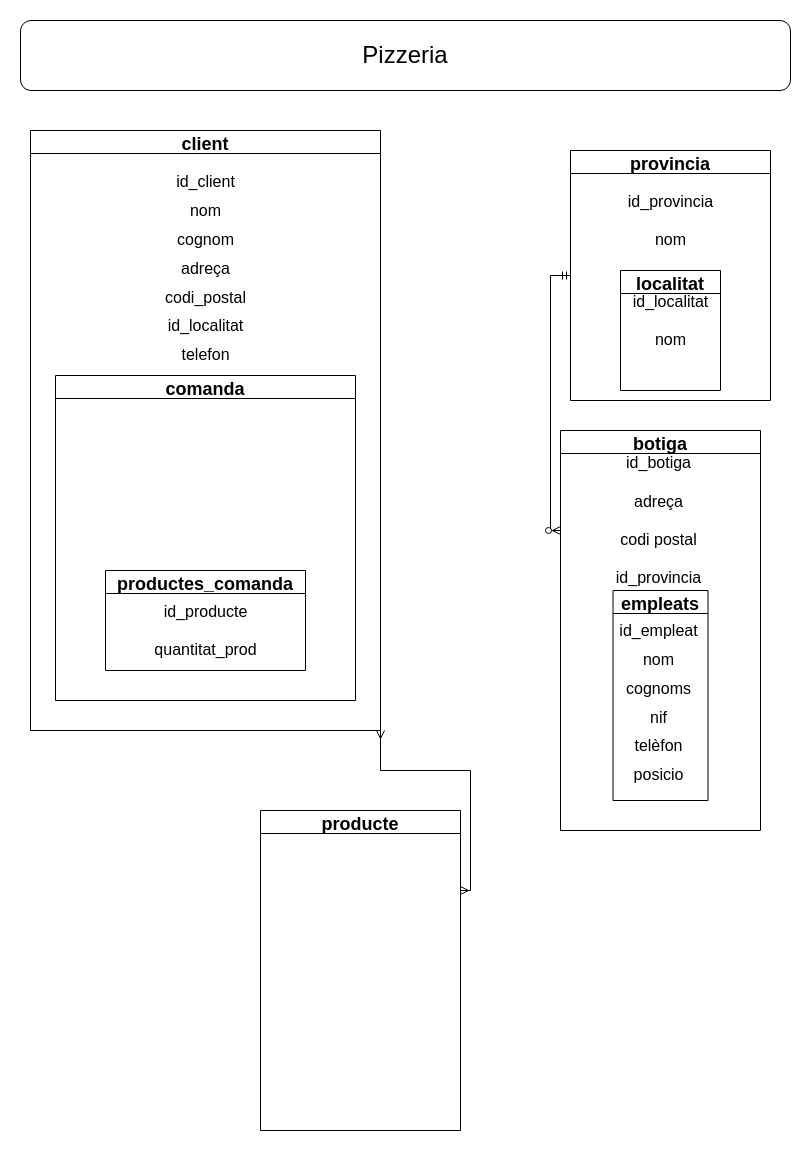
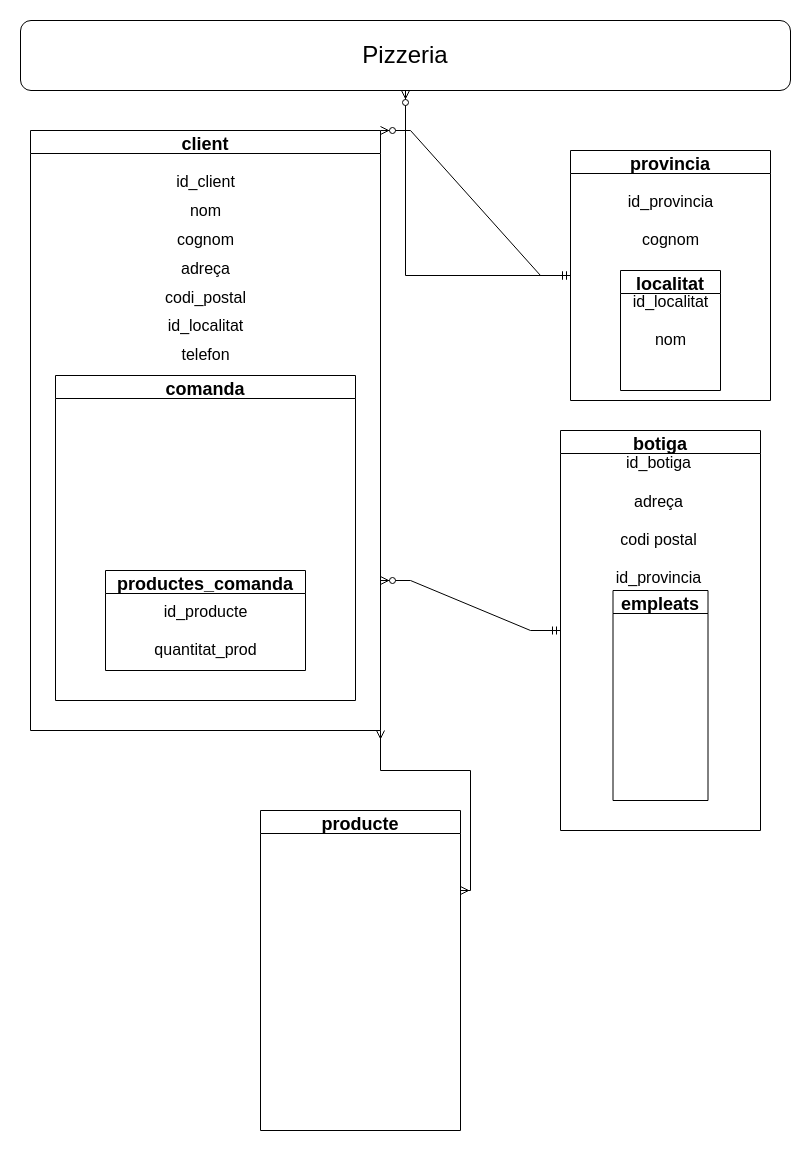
none -> (465, 191)
(671, 221) -> (671, 221)
(551, 408) -> (406, 250)
none -> (471, 606)
(658, 701) -> none
